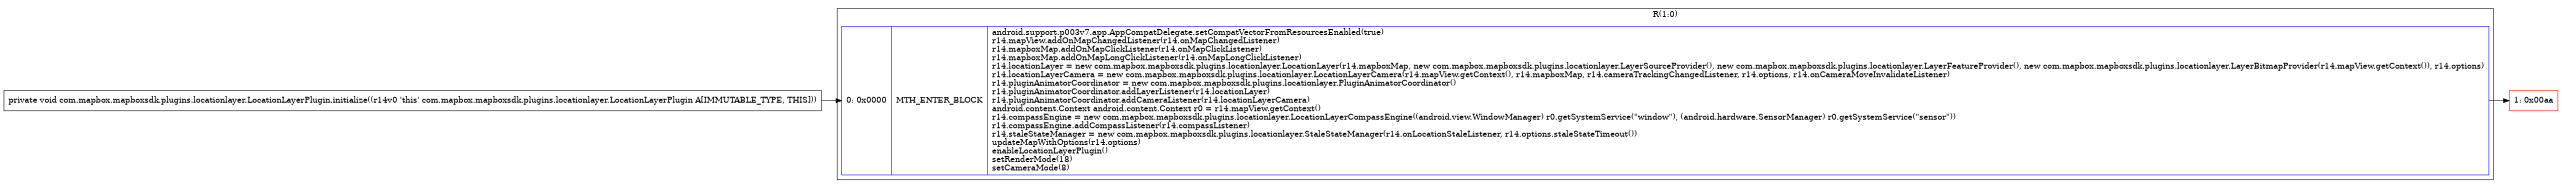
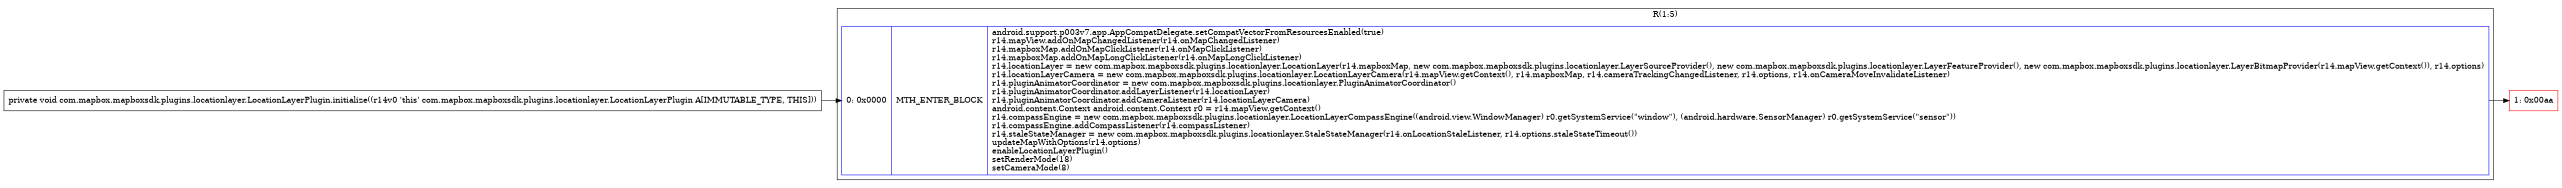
(1665, 15) -> (1665, 15)
